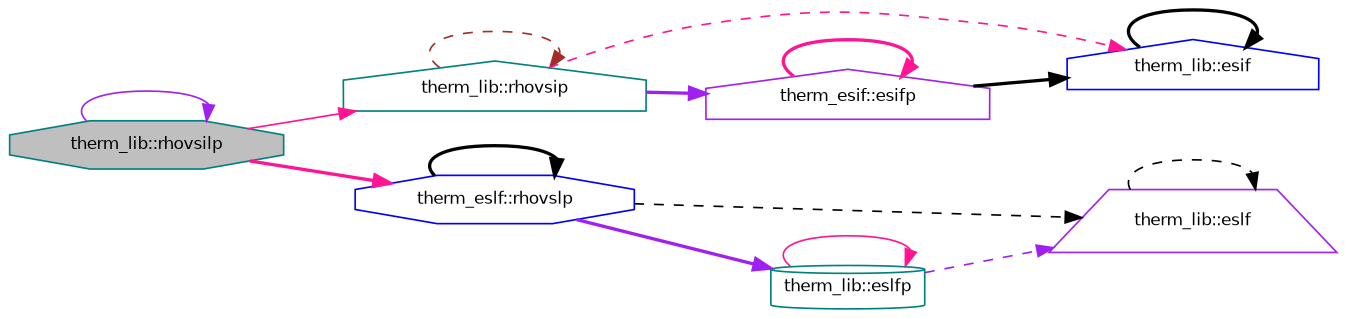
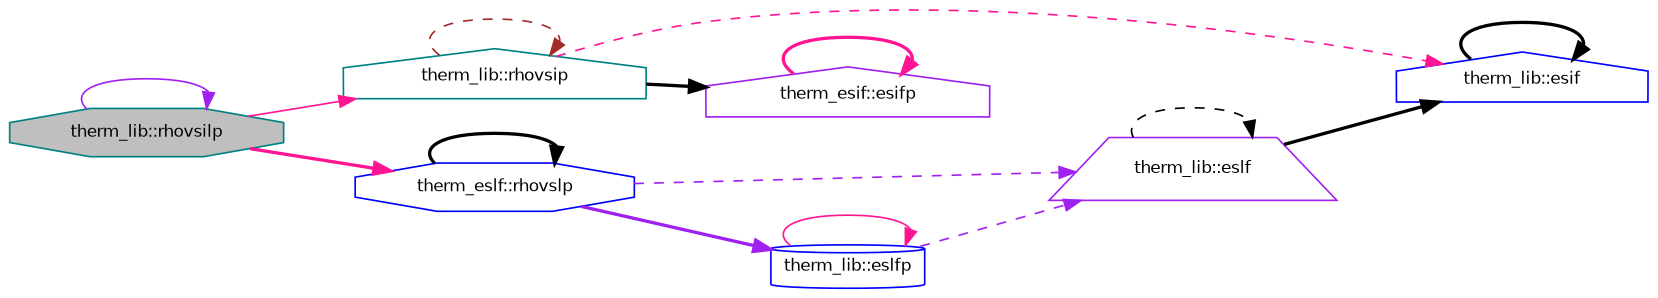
(1012, 83) -> (1353, 126)
(668, 93) -> (668, 85)
(850, 210) -> (847, 178)
(848, 287) -> (848, 267)
